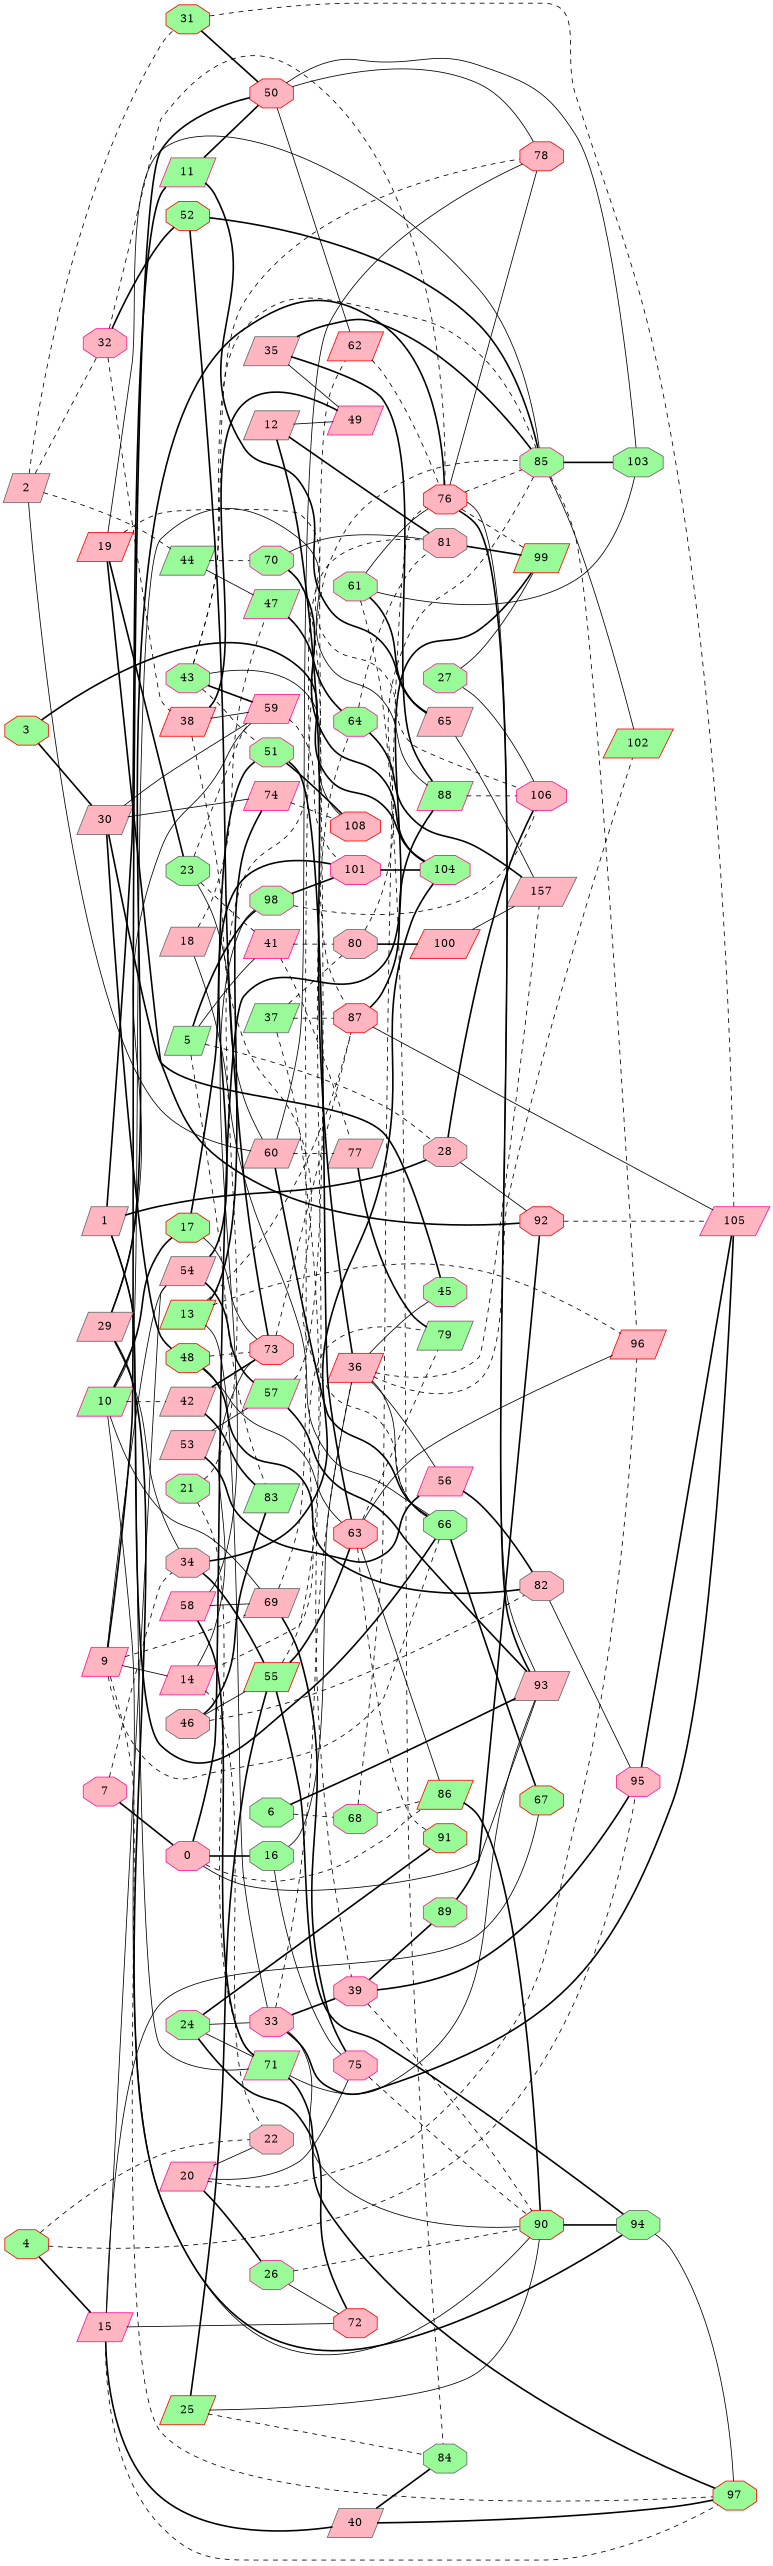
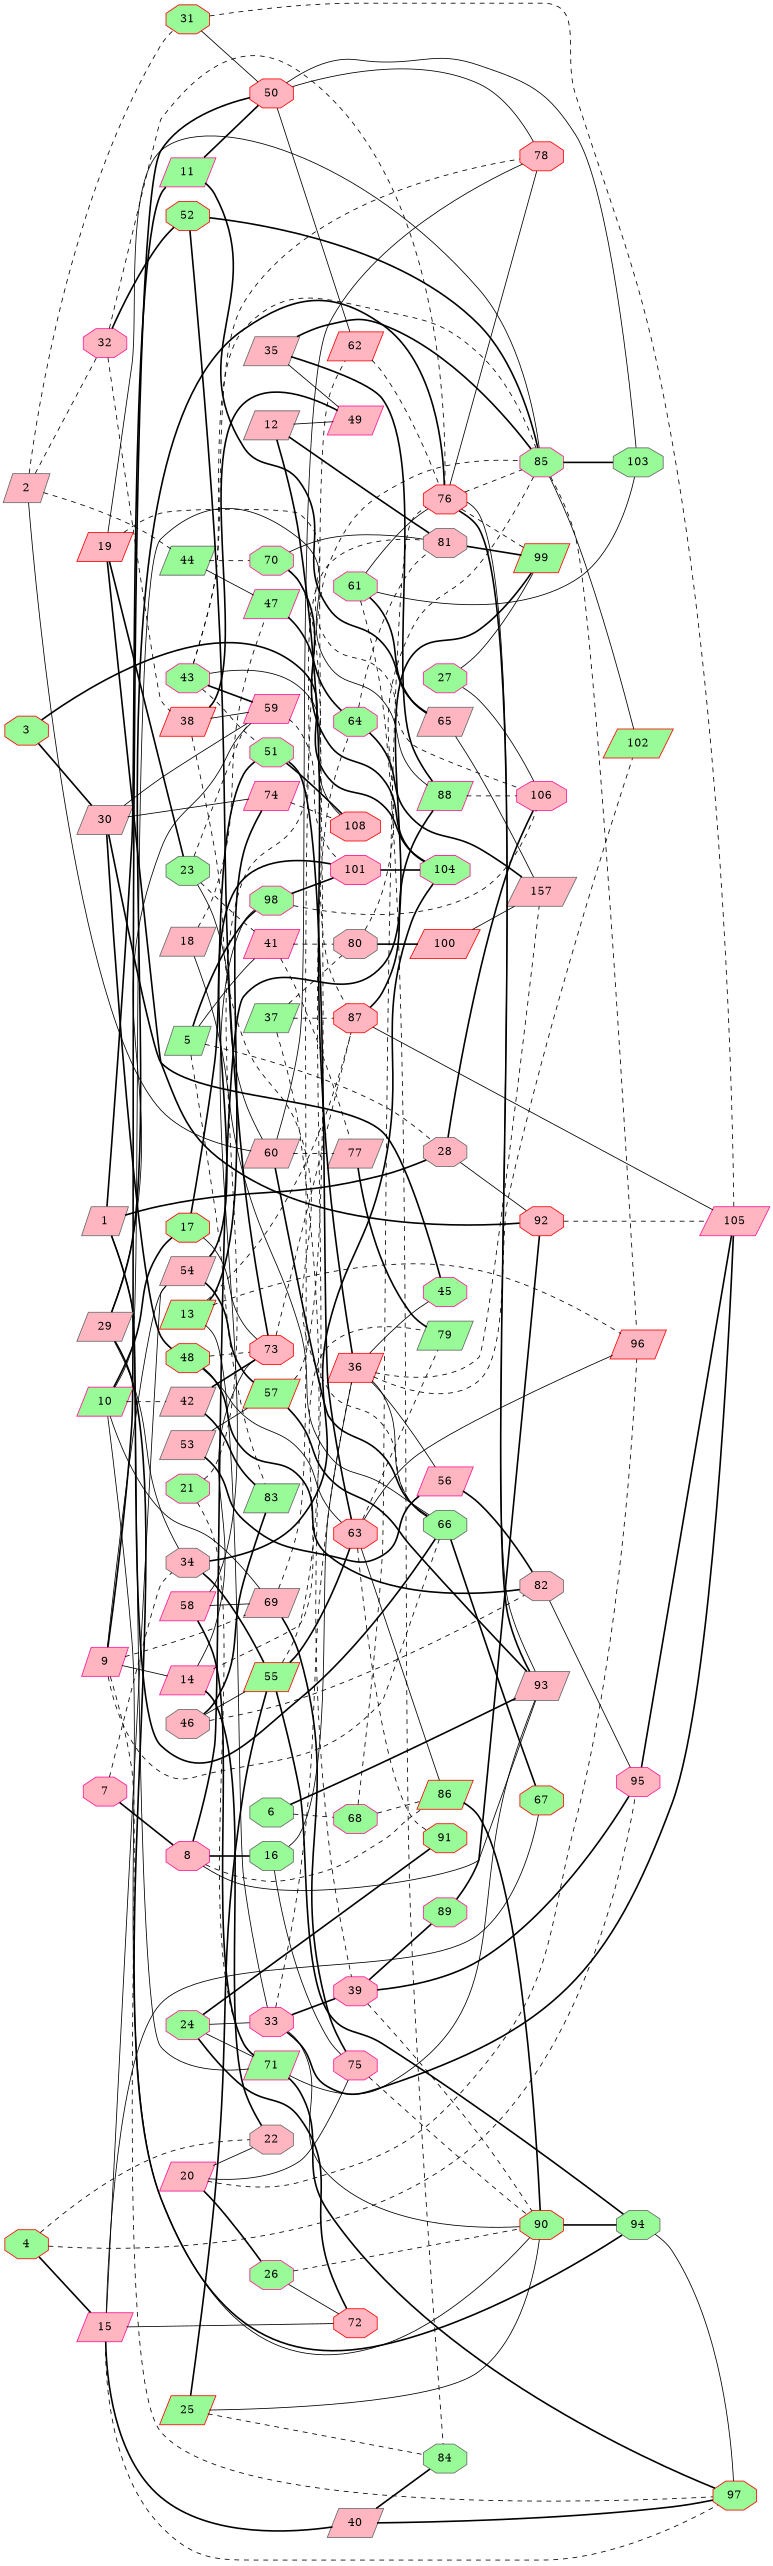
(228, 55) -> (228, 55)
(272, 1394) -> (272, 1394)
(188, 1856) -> (188, 1856)
(235, 1908) -> (235, 1908)
